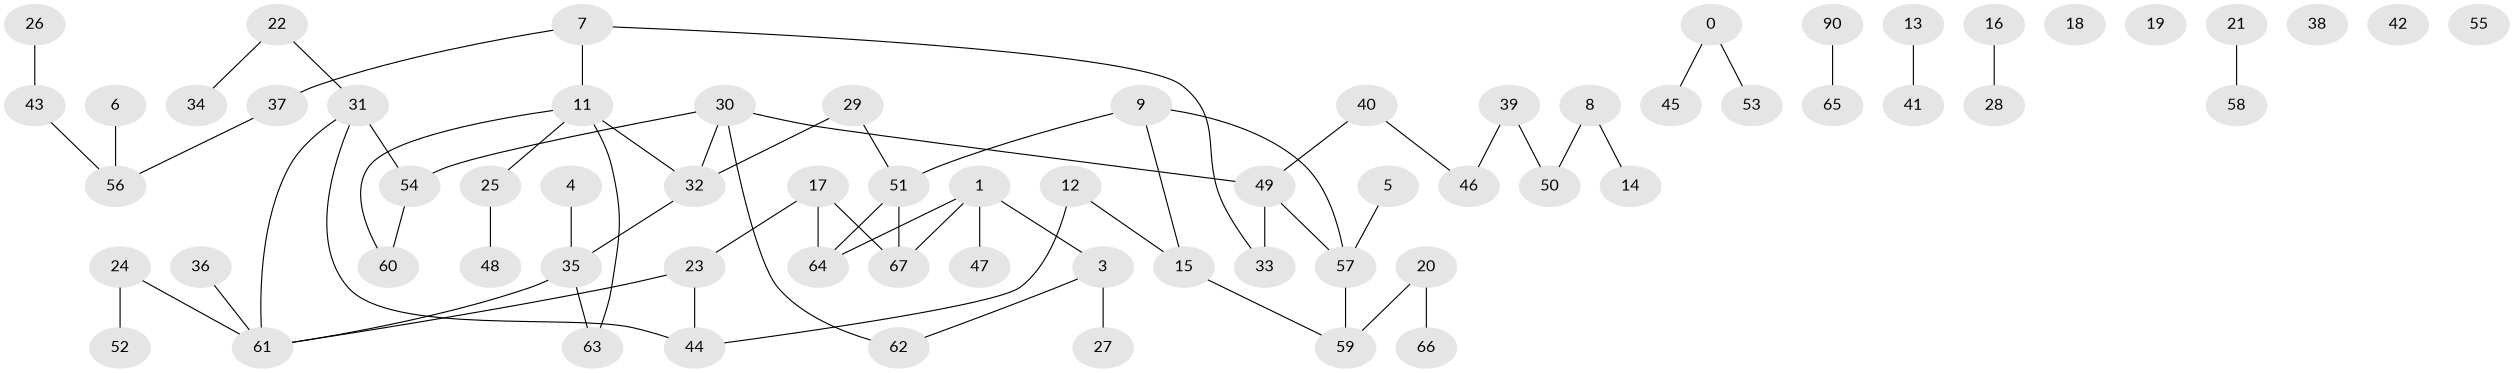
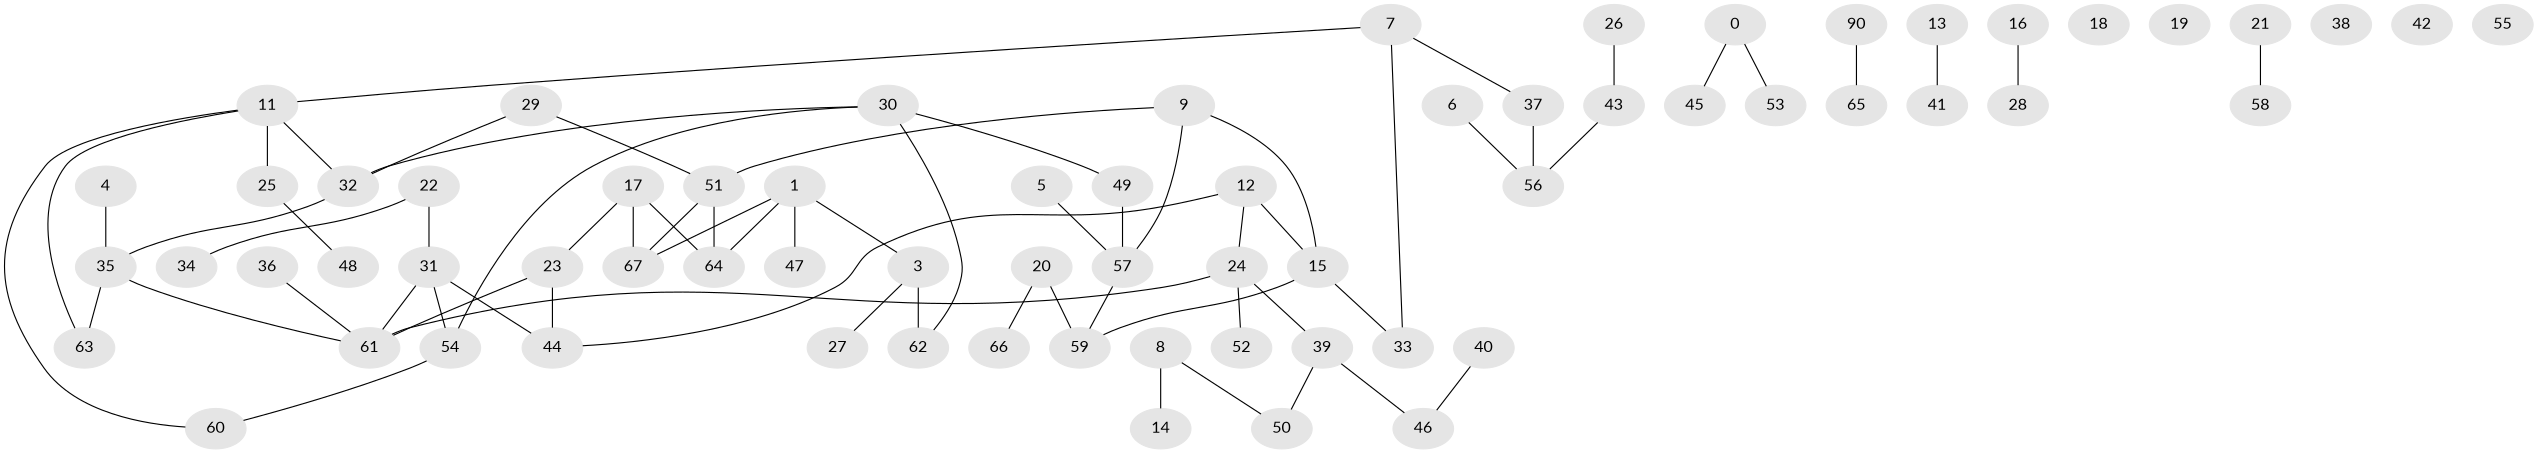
(1316, 146) -> none
none -> (1241, 227)
(1265, 227) -> (1360, 308)
none -> (1280, 308)
